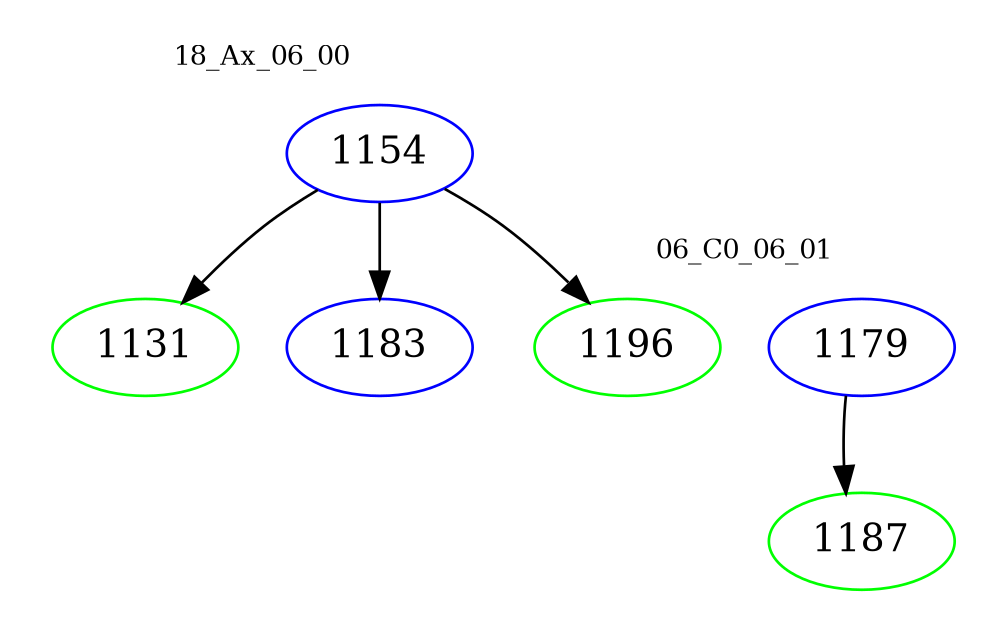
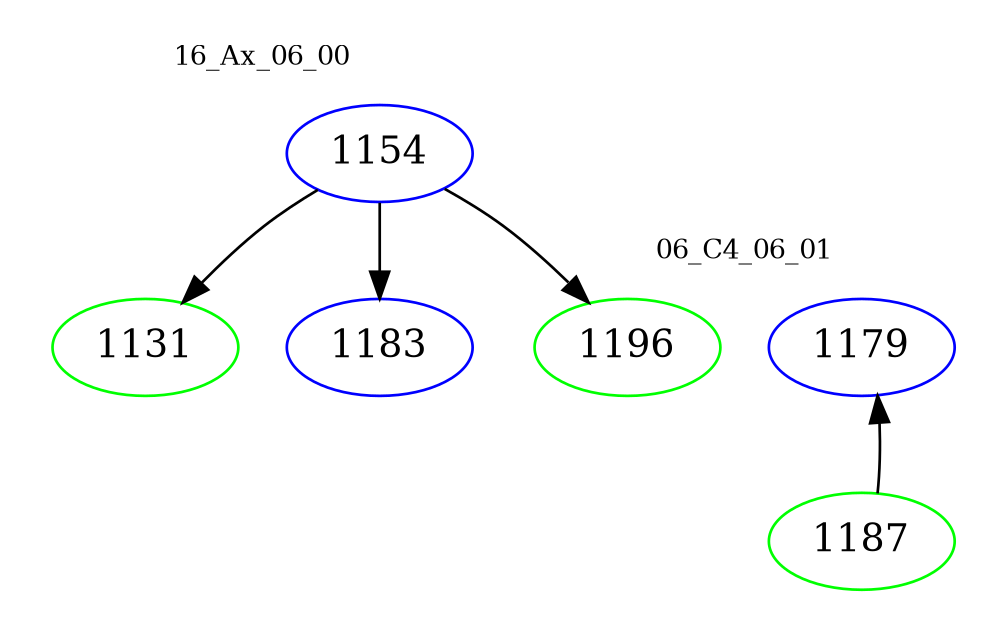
(263, 58) -> (263, 58)
(745, 252) -> (745, 252)
(844, 431) -> (880, 458)
